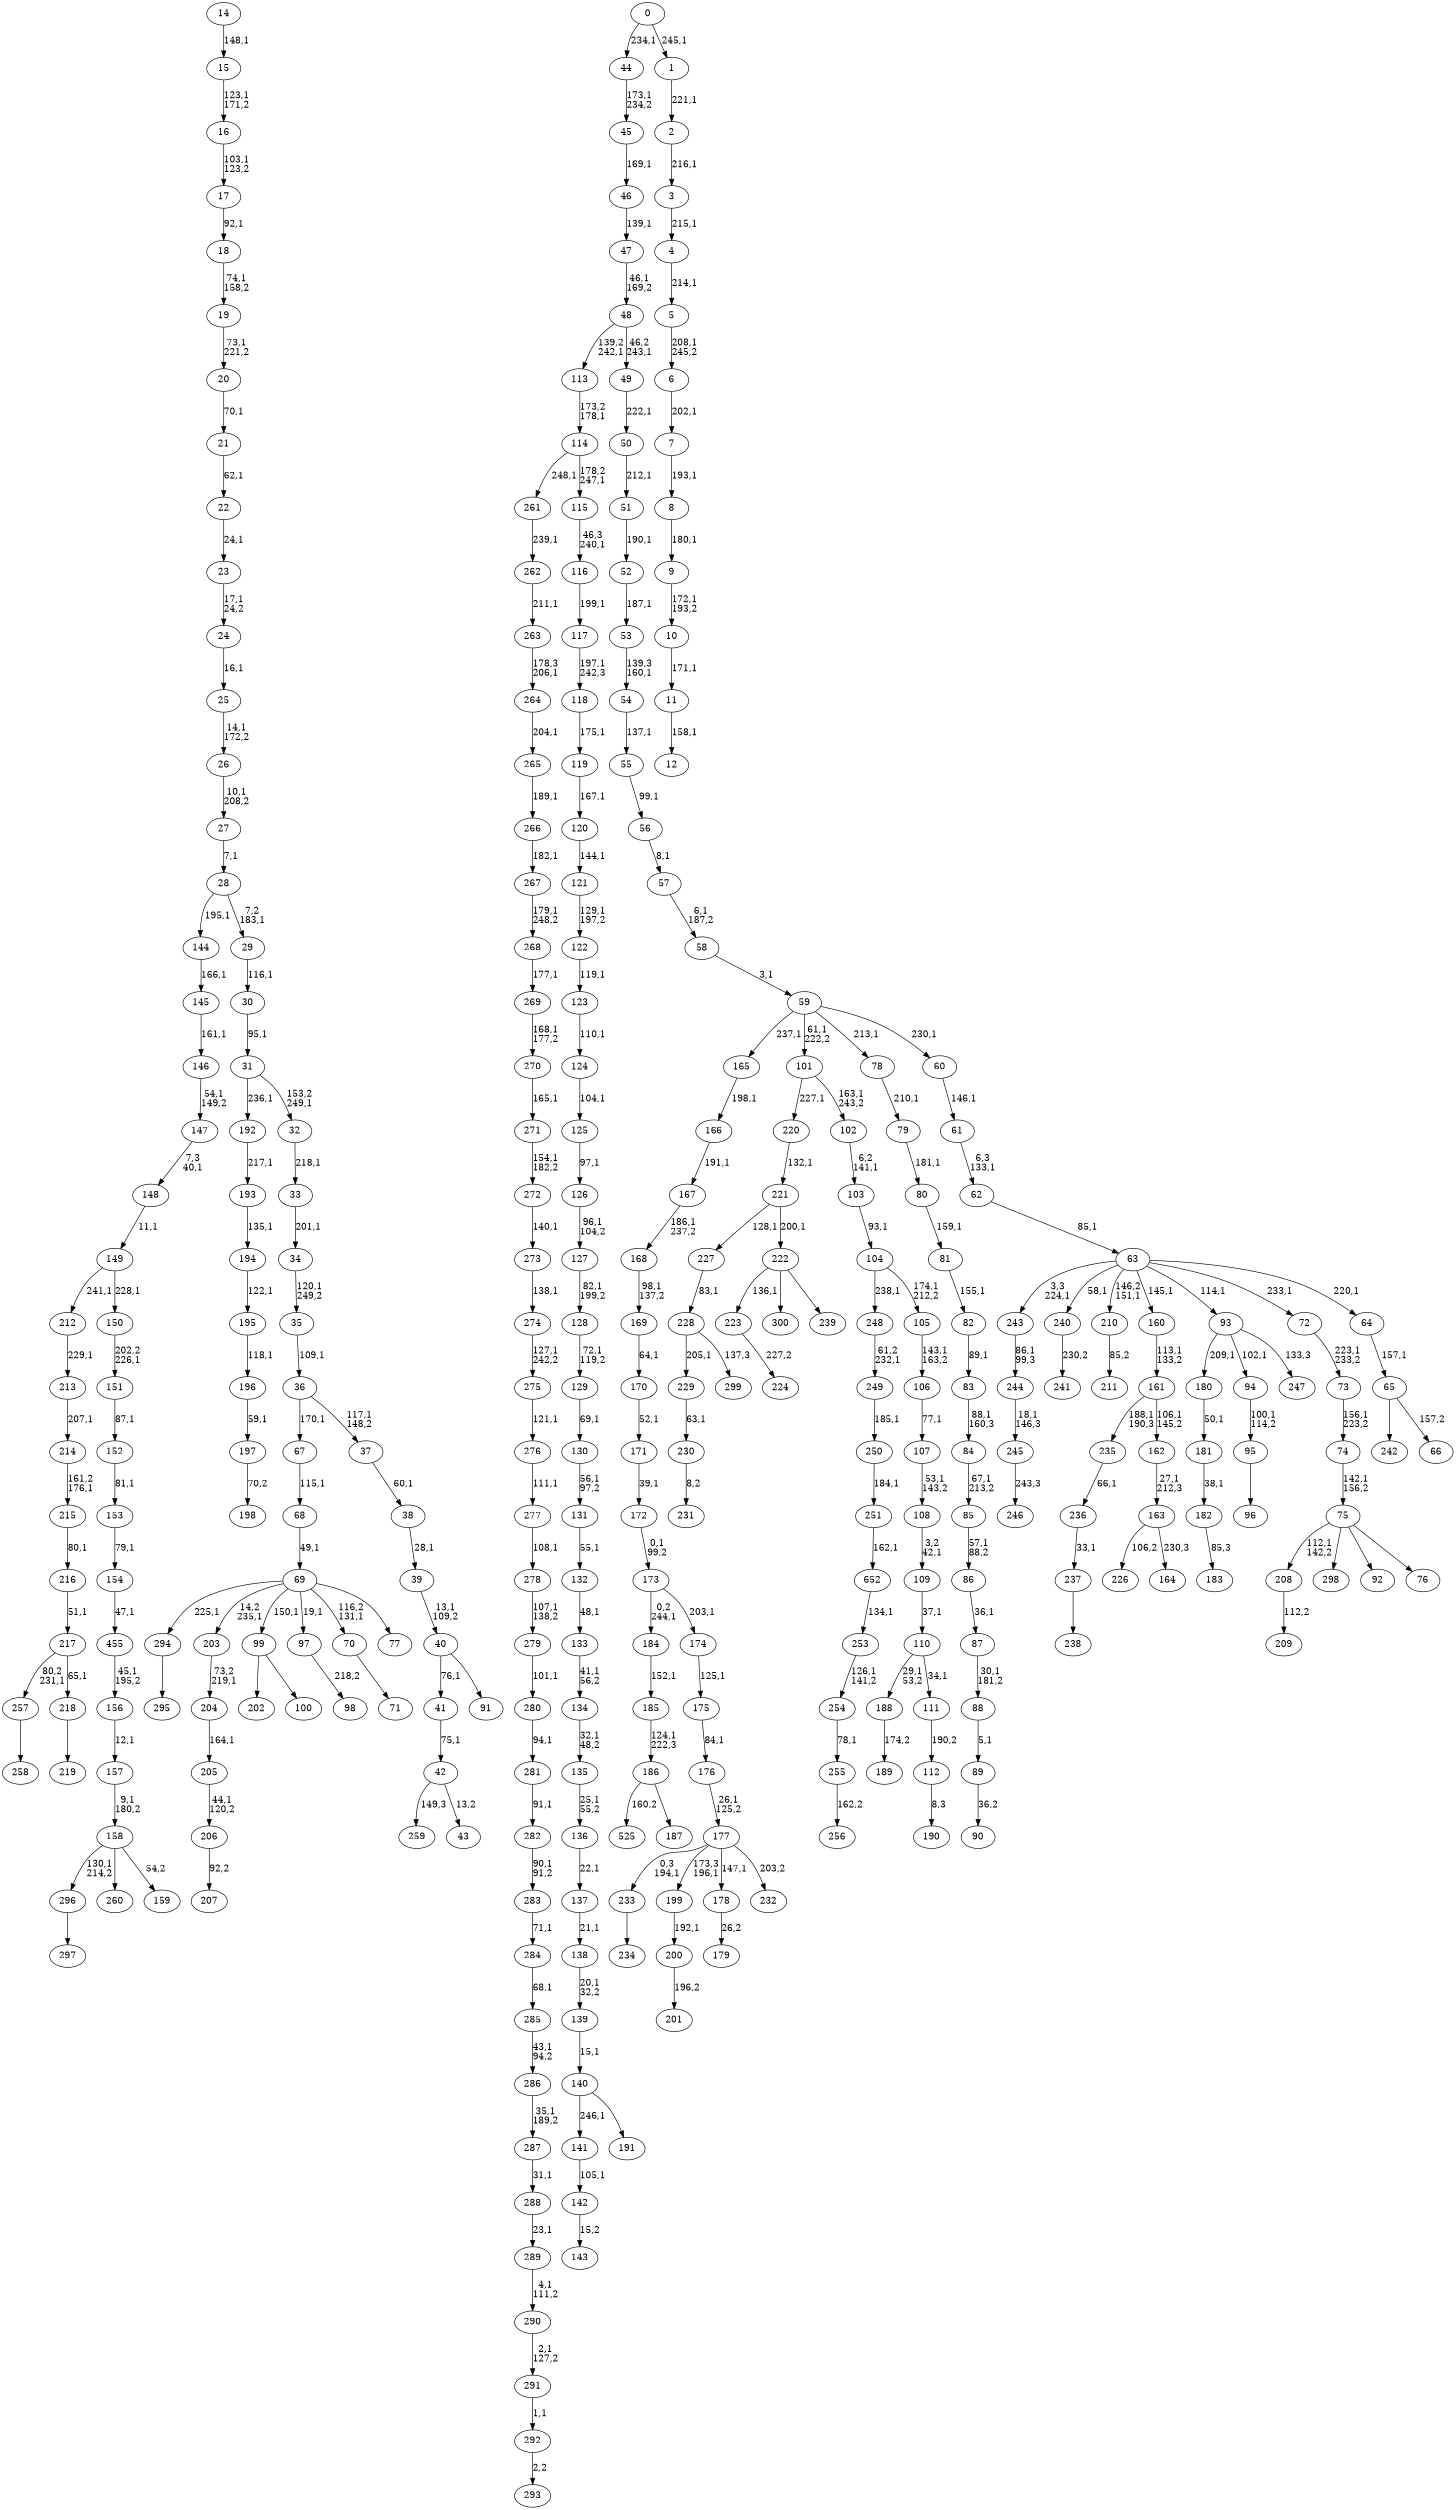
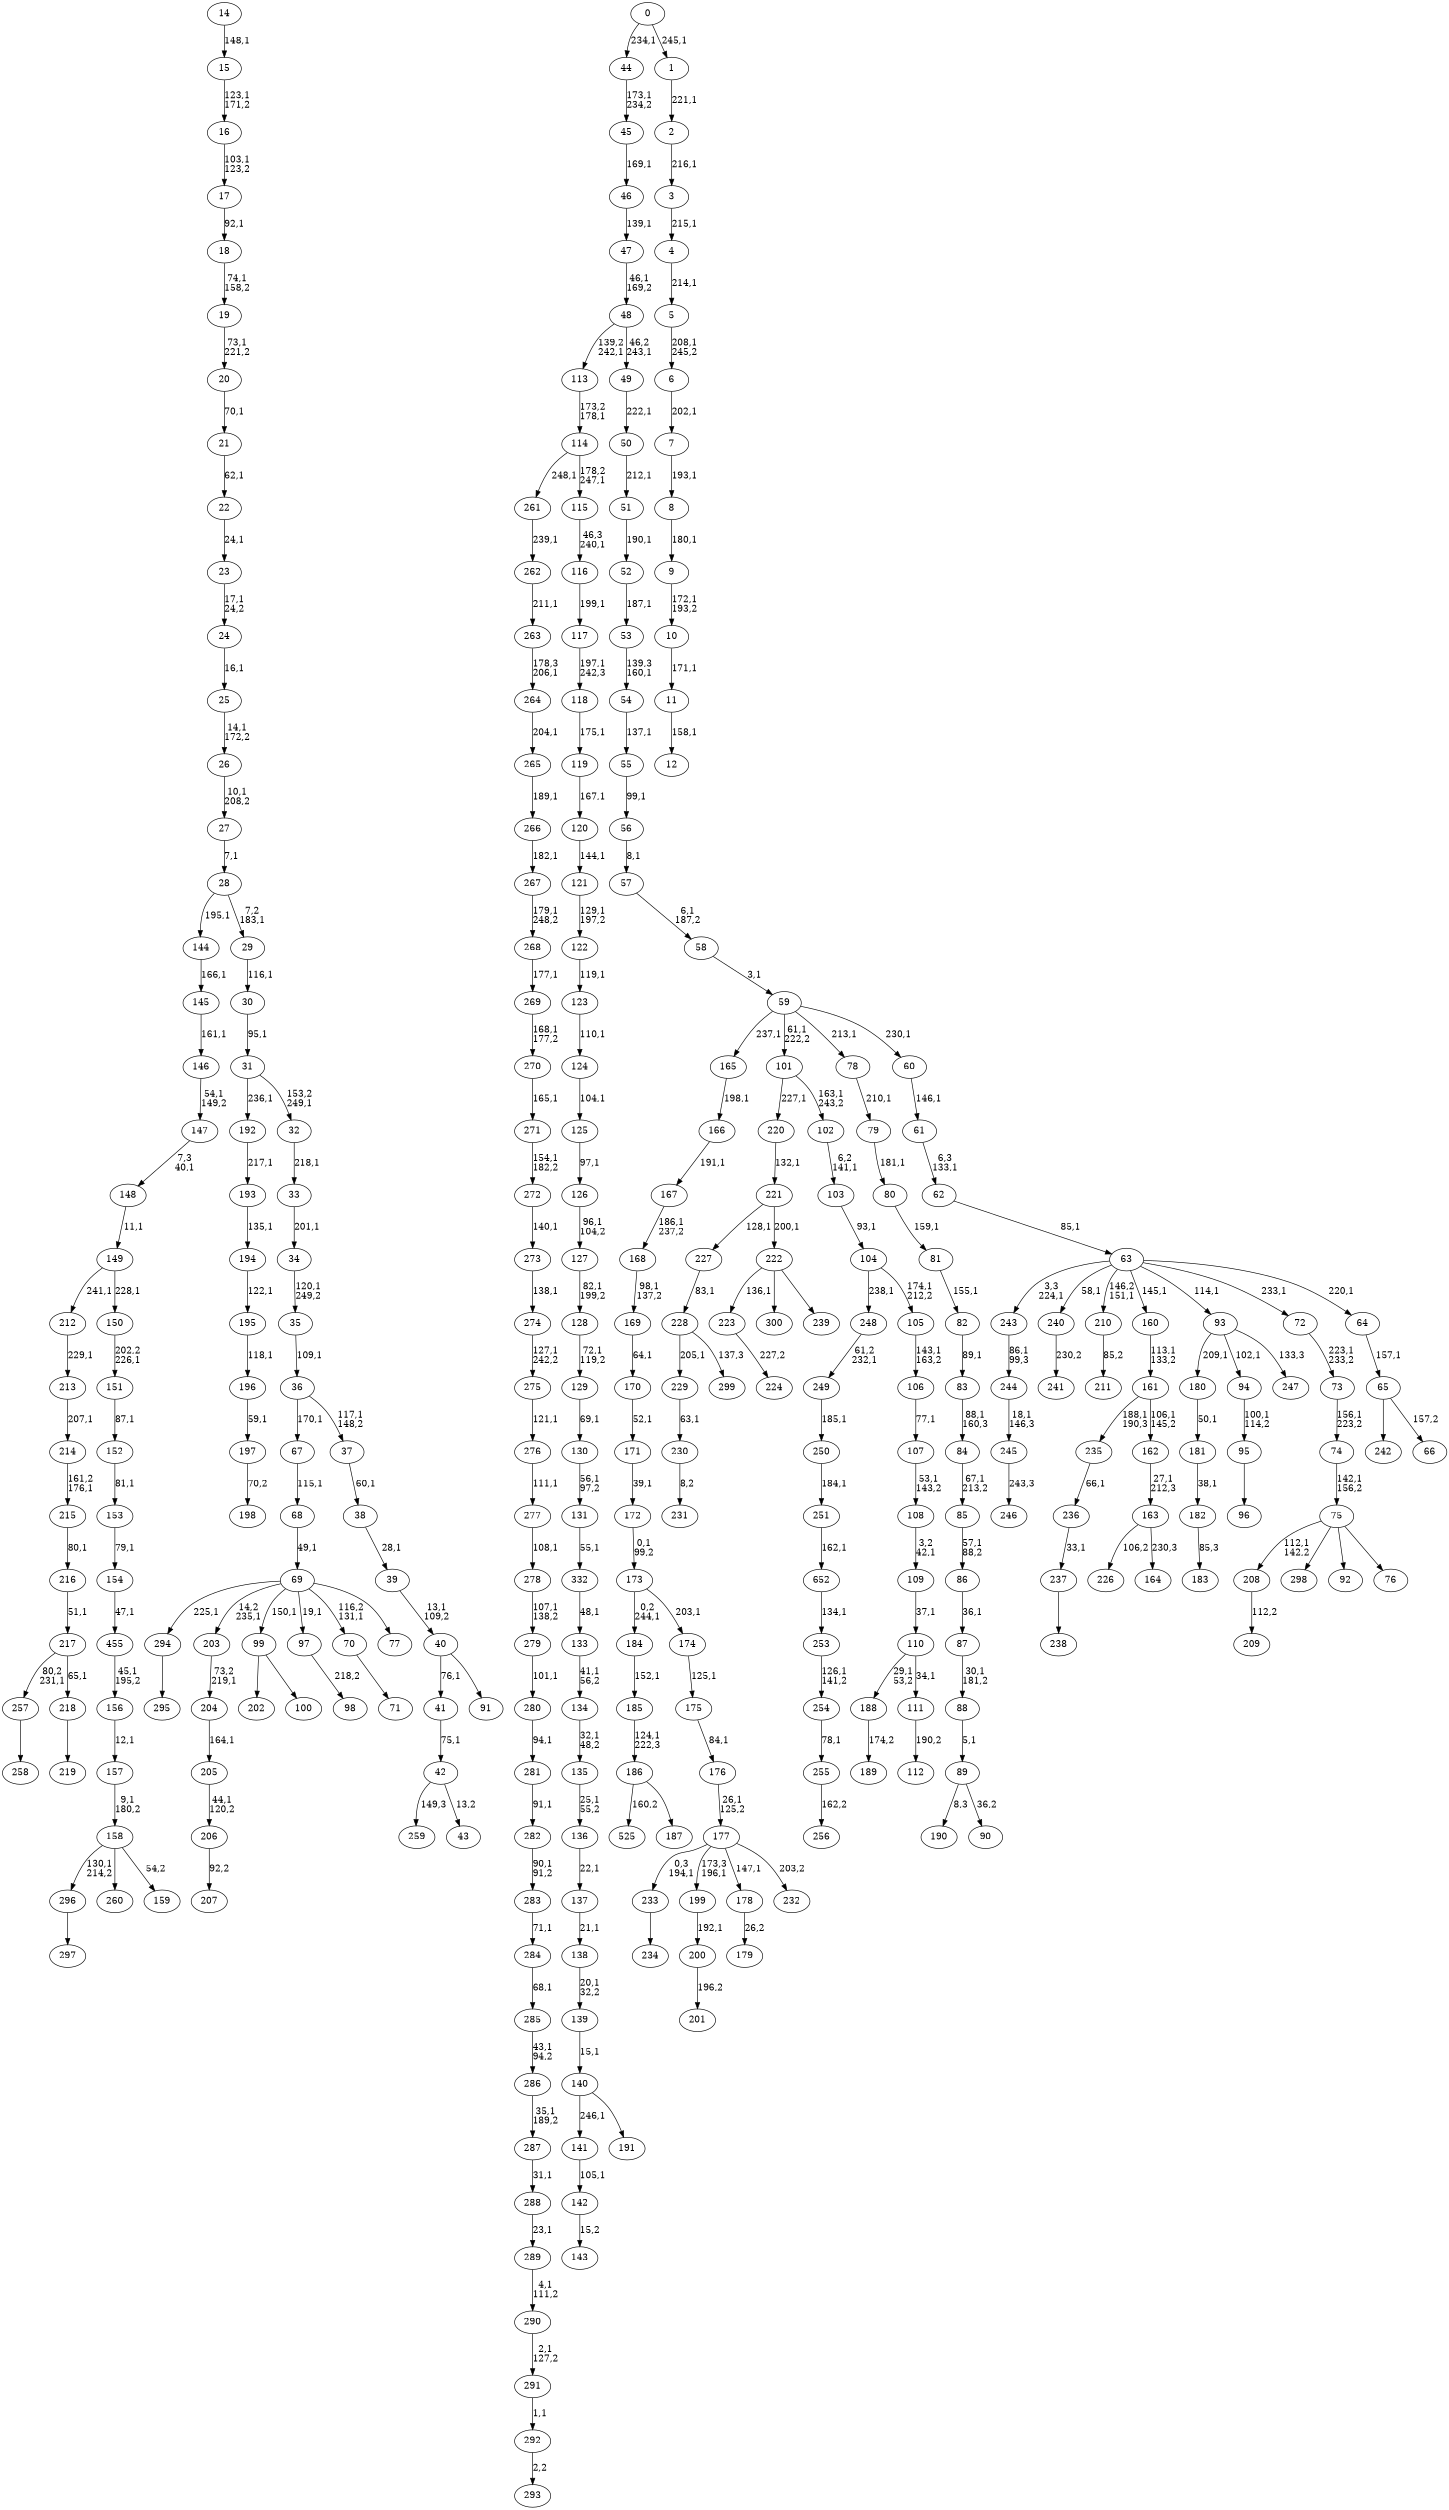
(580, 1580) -> (580, 1580)
(932, 1802) -> (952, 1802)
